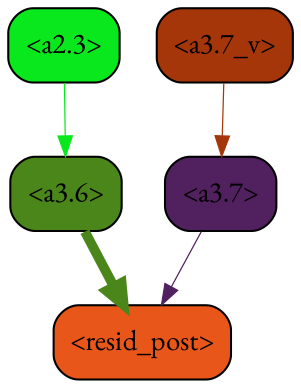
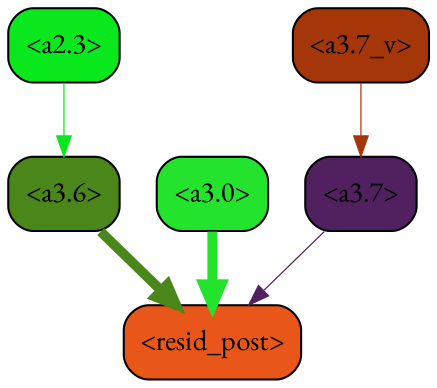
none -> (212, 194)
